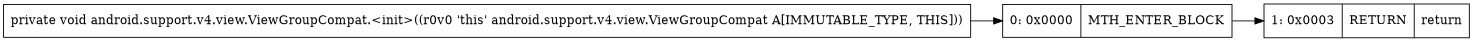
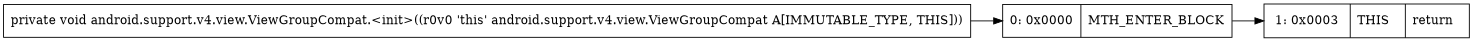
(1378, 20) -> (1374, 20)
